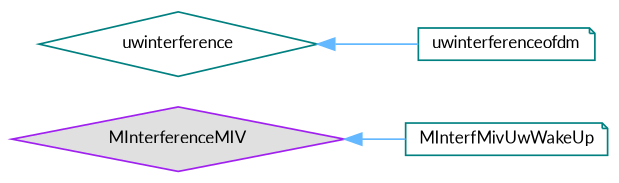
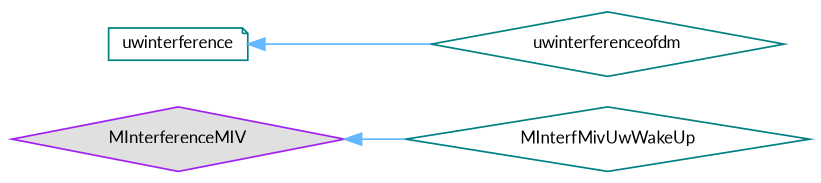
(178, 44) -> (178, 44)
(507, 44) -> (608, 44)
(507, 139) -> (608, 139)
